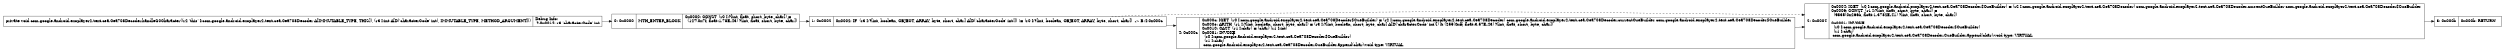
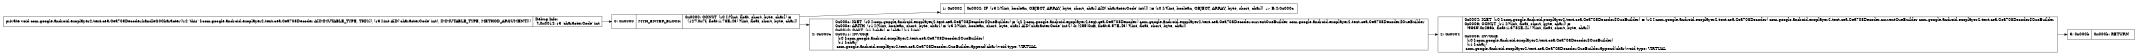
(1457, 12) -> none
(1849, 23) -> (1482, 36)
(1170, 26) -> (803, 25)
(1220, 33) -> (853, 34)
